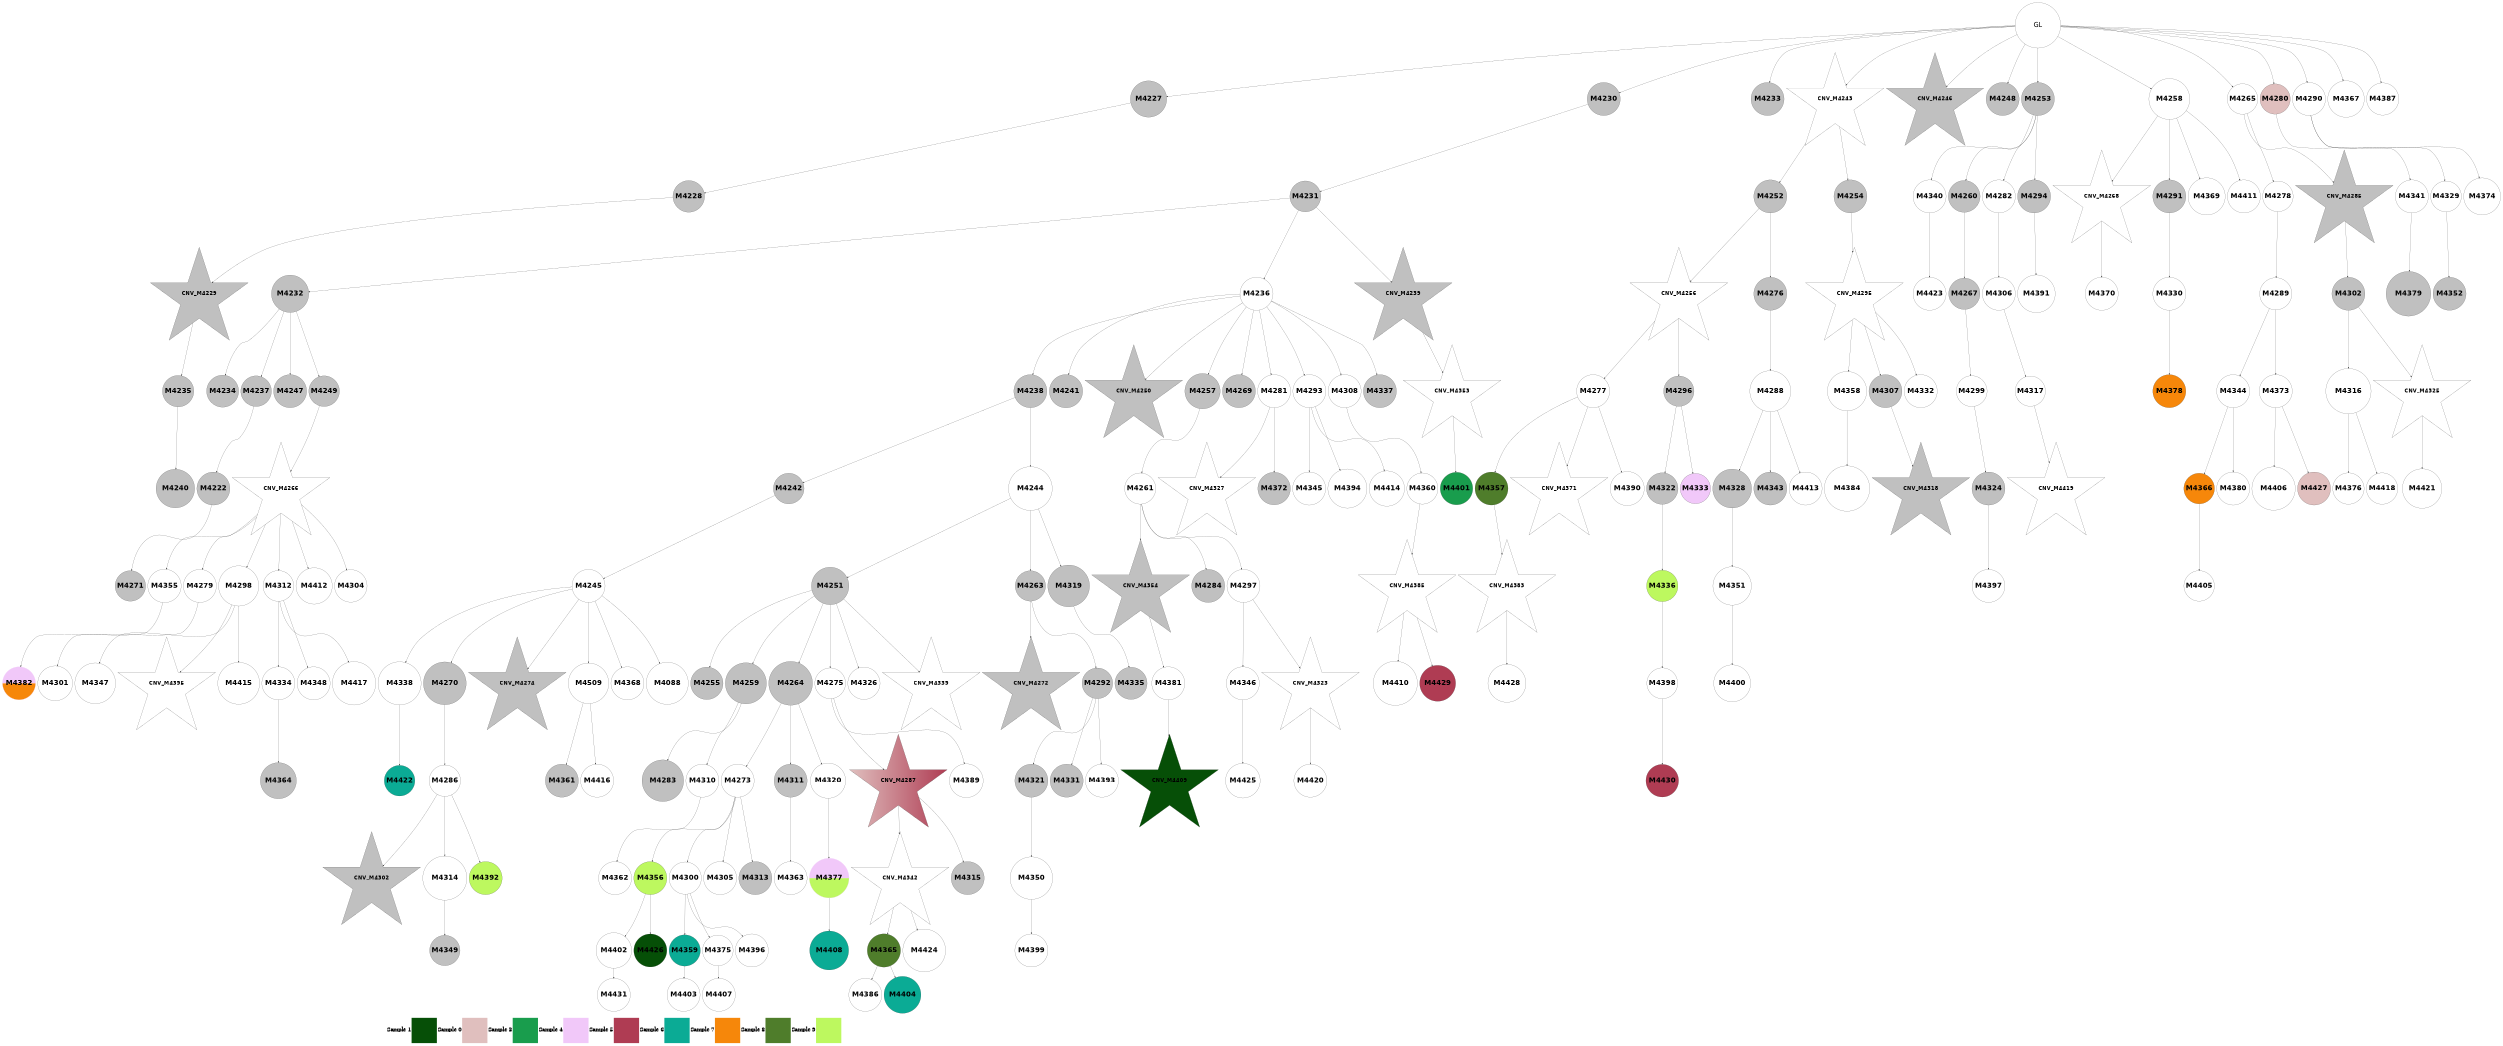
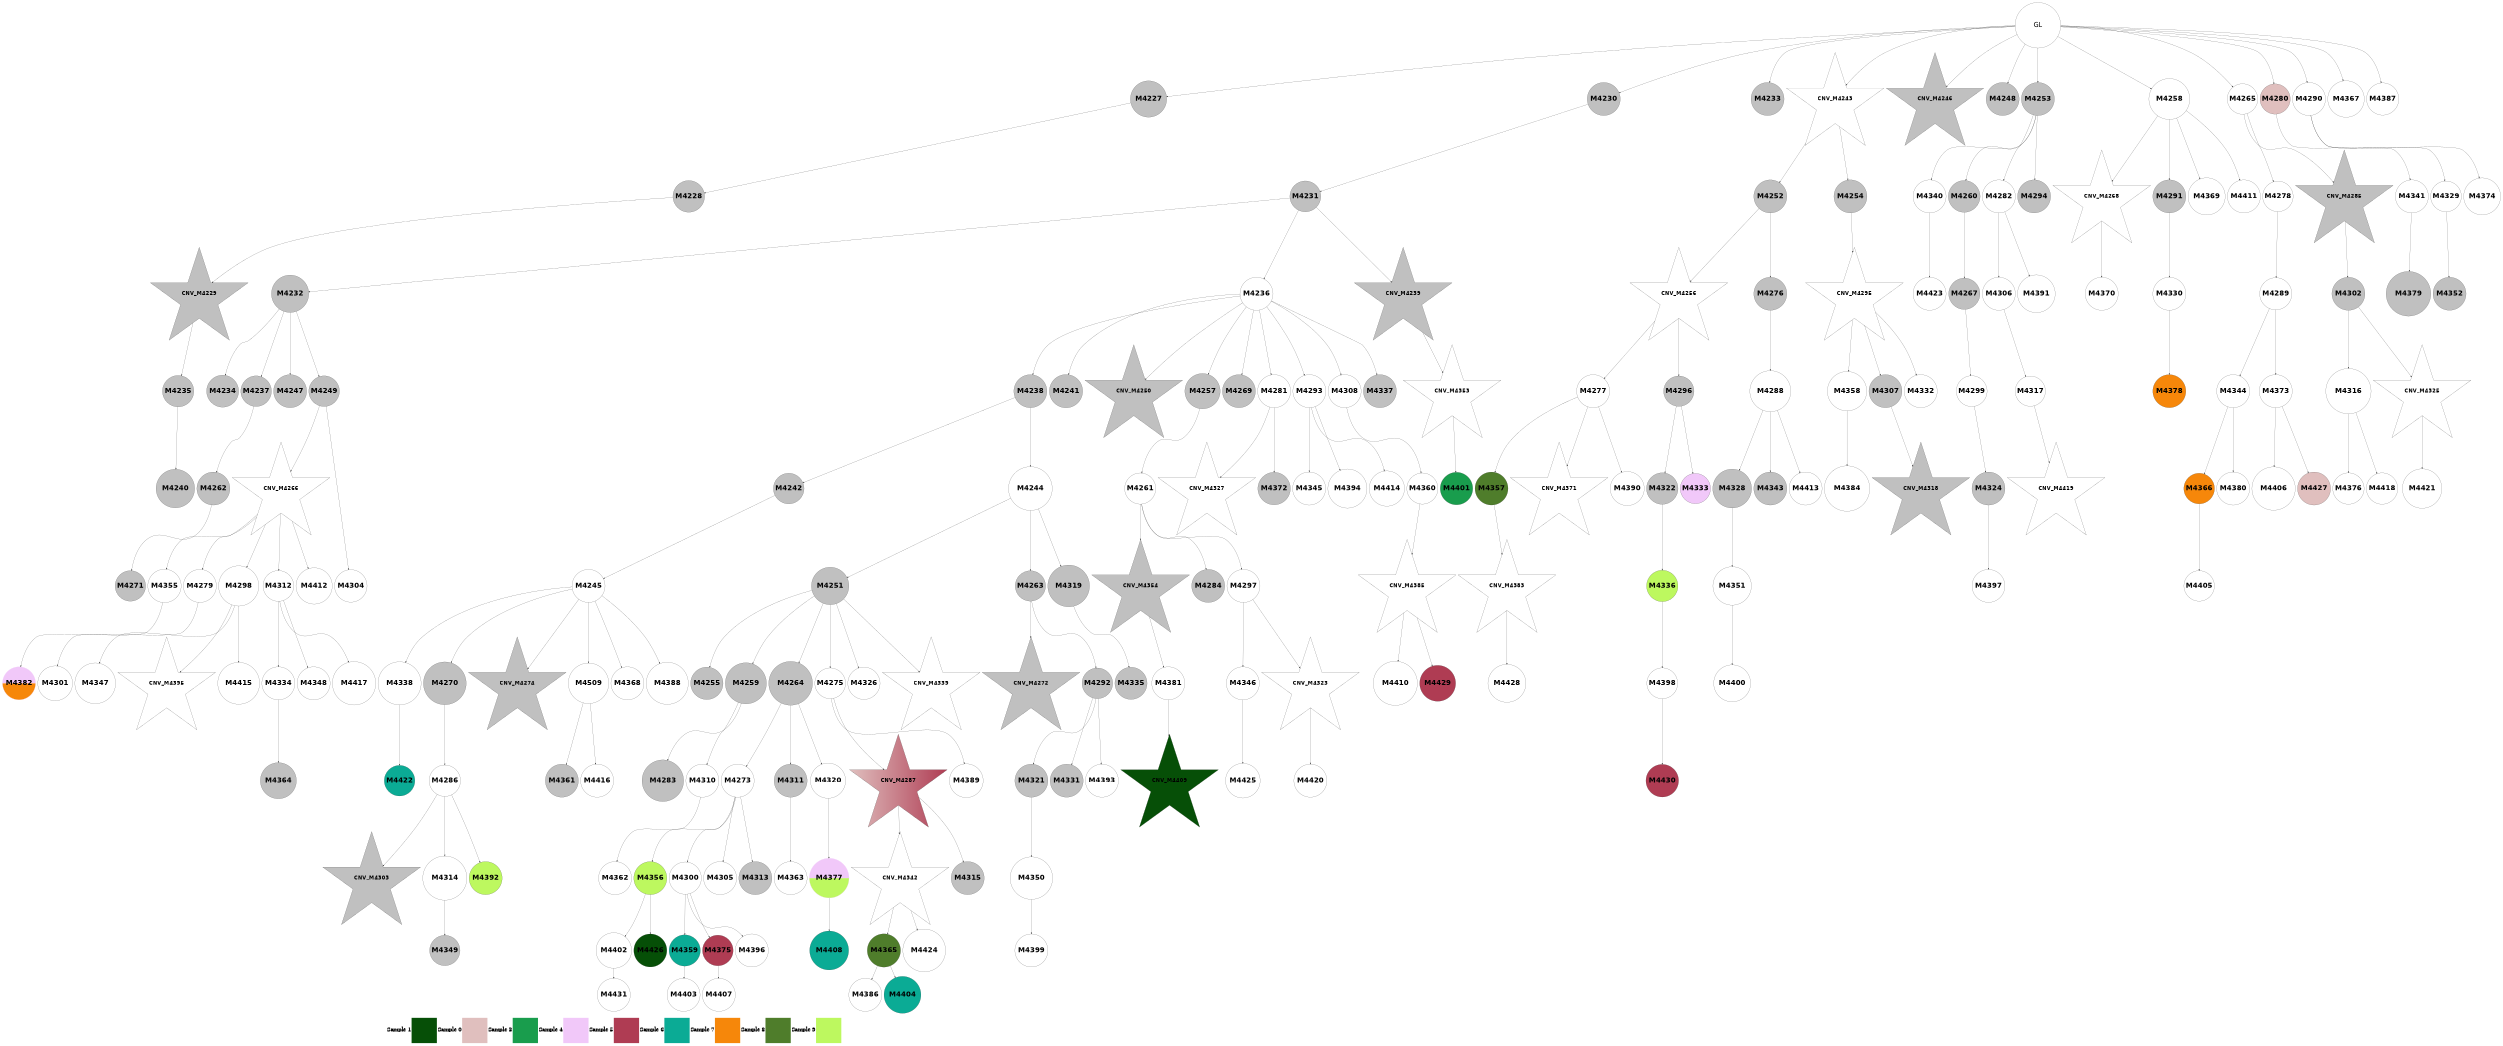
(2035, 243) -> (2017, 243)
(213, 489) -> (213, 489)
(329, 533) -> (337, 487)
(667, 683) -> (667, 683)
(372, 878) -> (372, 878)
(718, 950) -> (718, 950)
